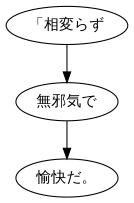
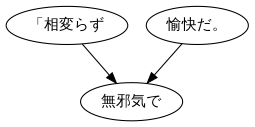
(67, 135) -> (168, 59)
